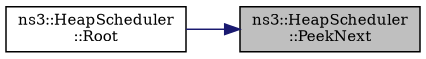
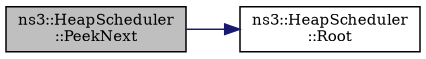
(205, 29) -> (205, 29)
